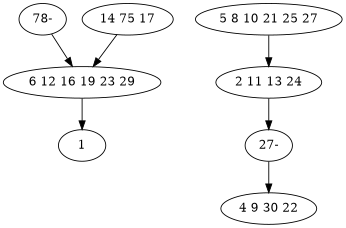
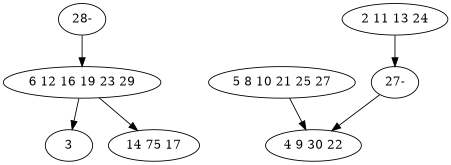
(43, 19) -> (82, 19)
(108, 47) -> (115, 111)
(269, 47) -> (296, 110)
(82, 145) -> (69, 145)
